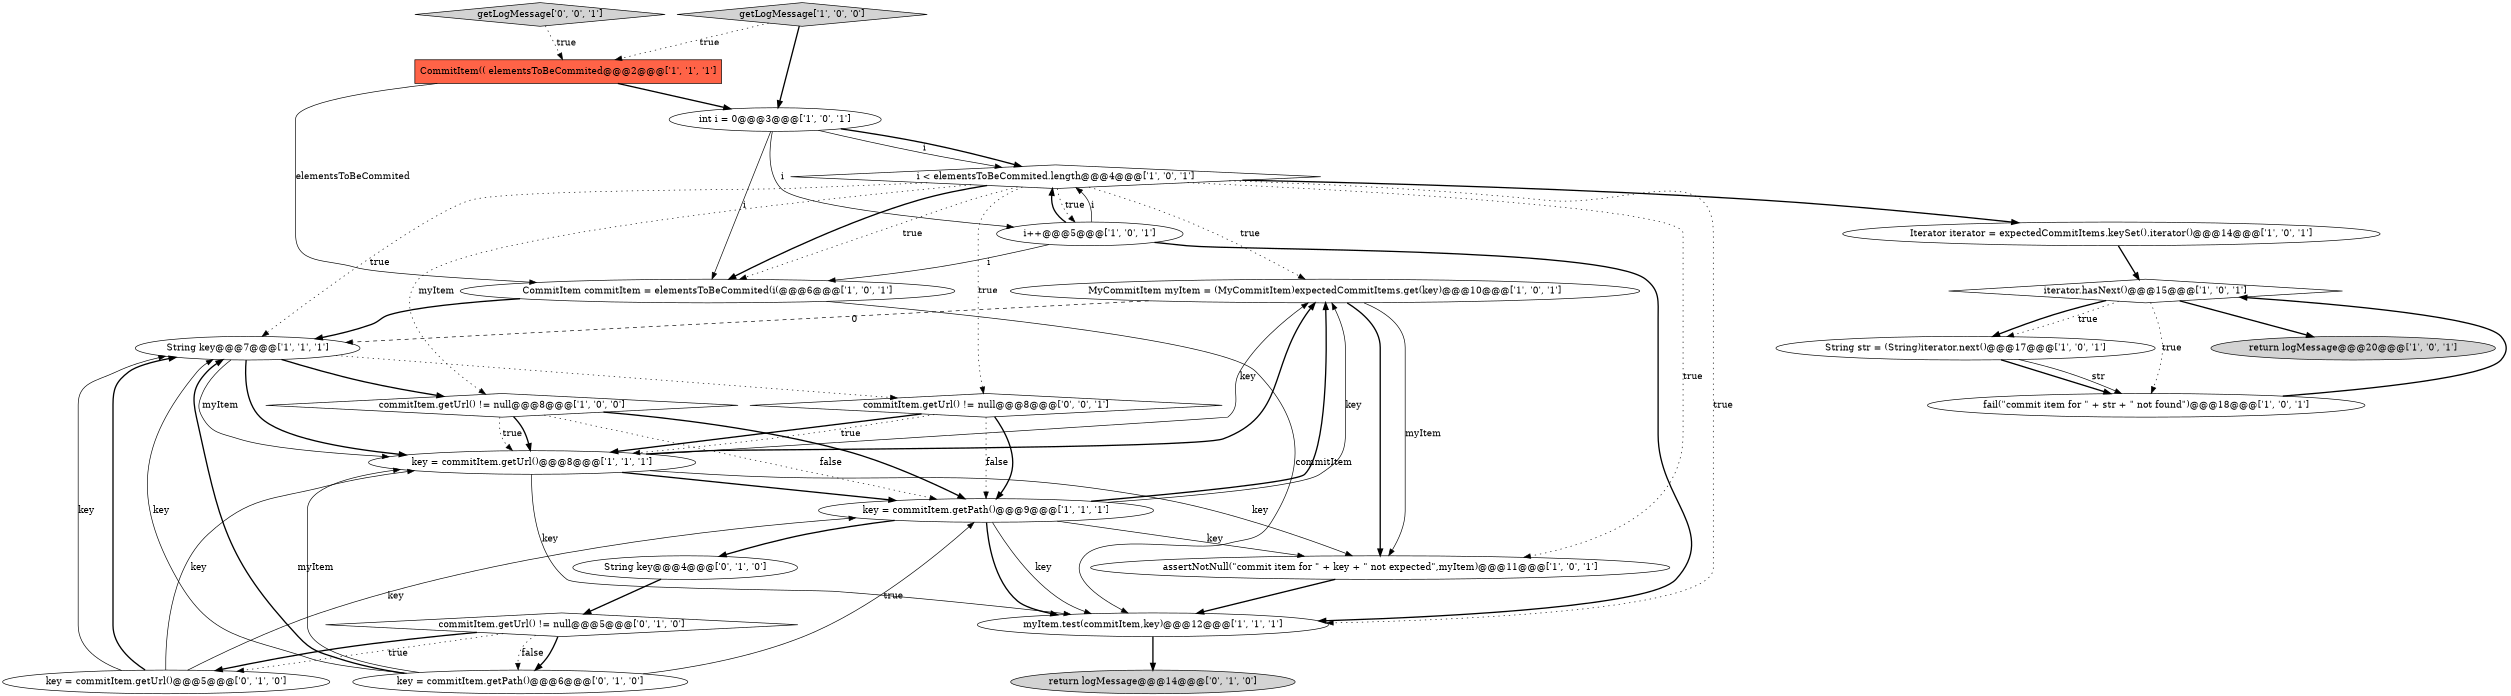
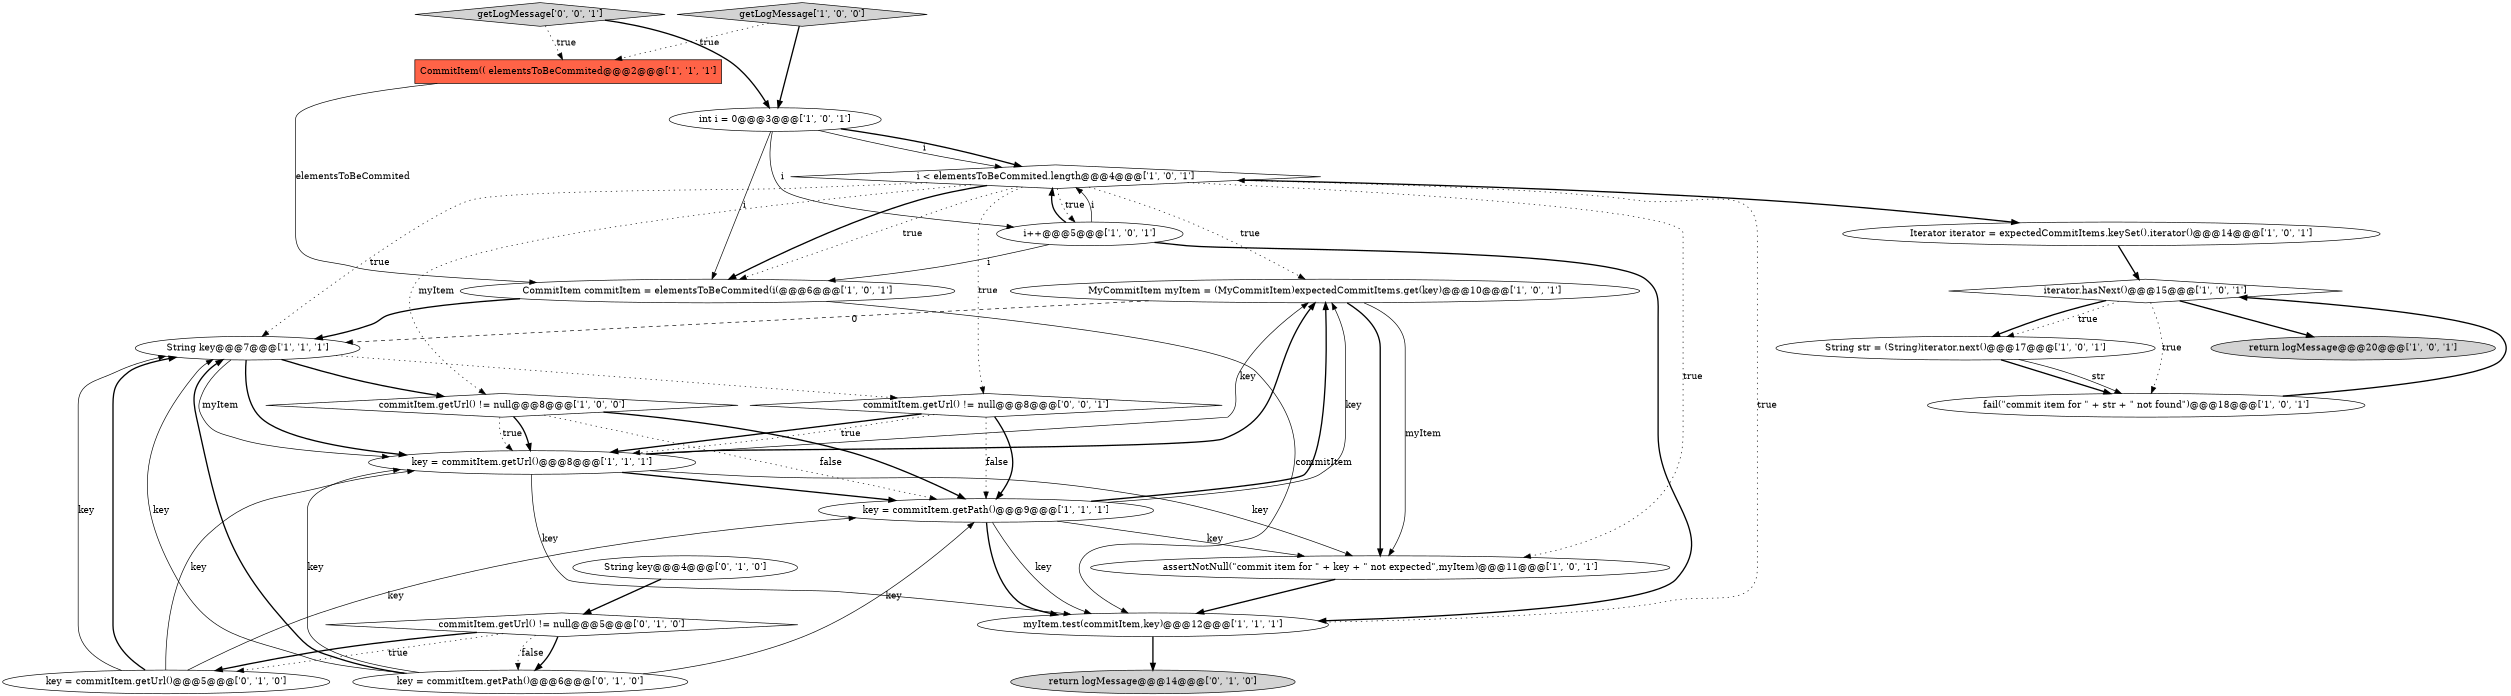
(671, 95) -> (699, 45)
(1713, 341) -> (1757, 359)
(810, 534) -> none
(316, 568) -> (316, 568)
(894, 596) -> (894, 596)
